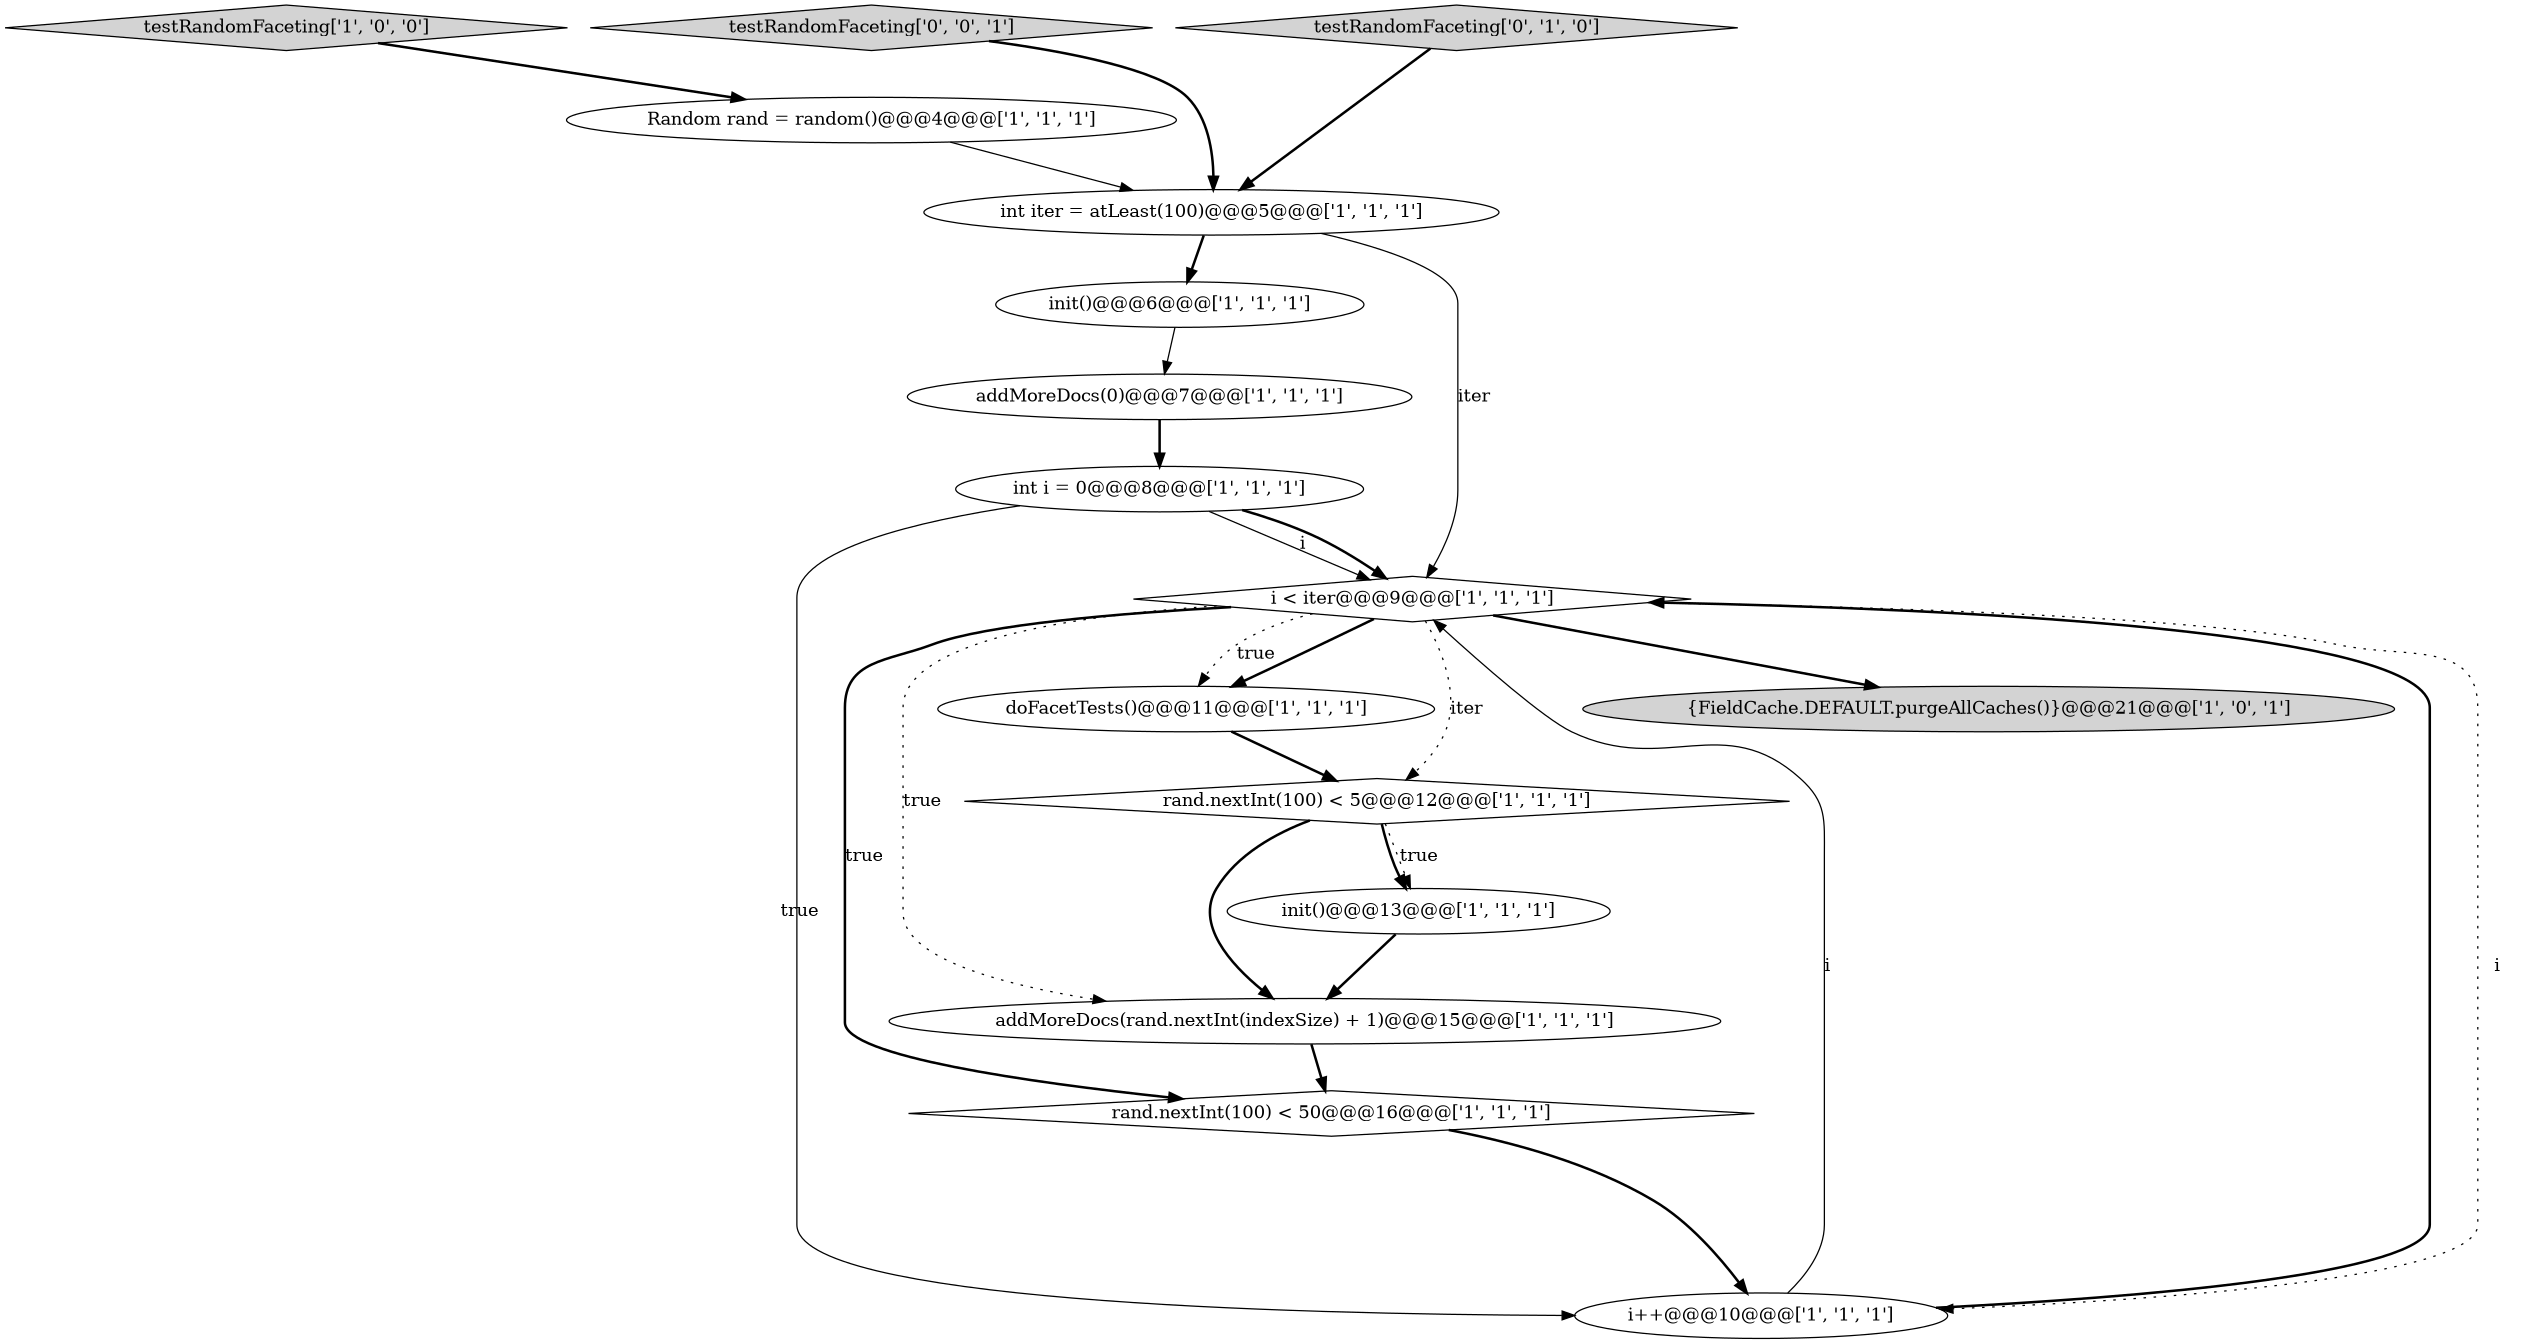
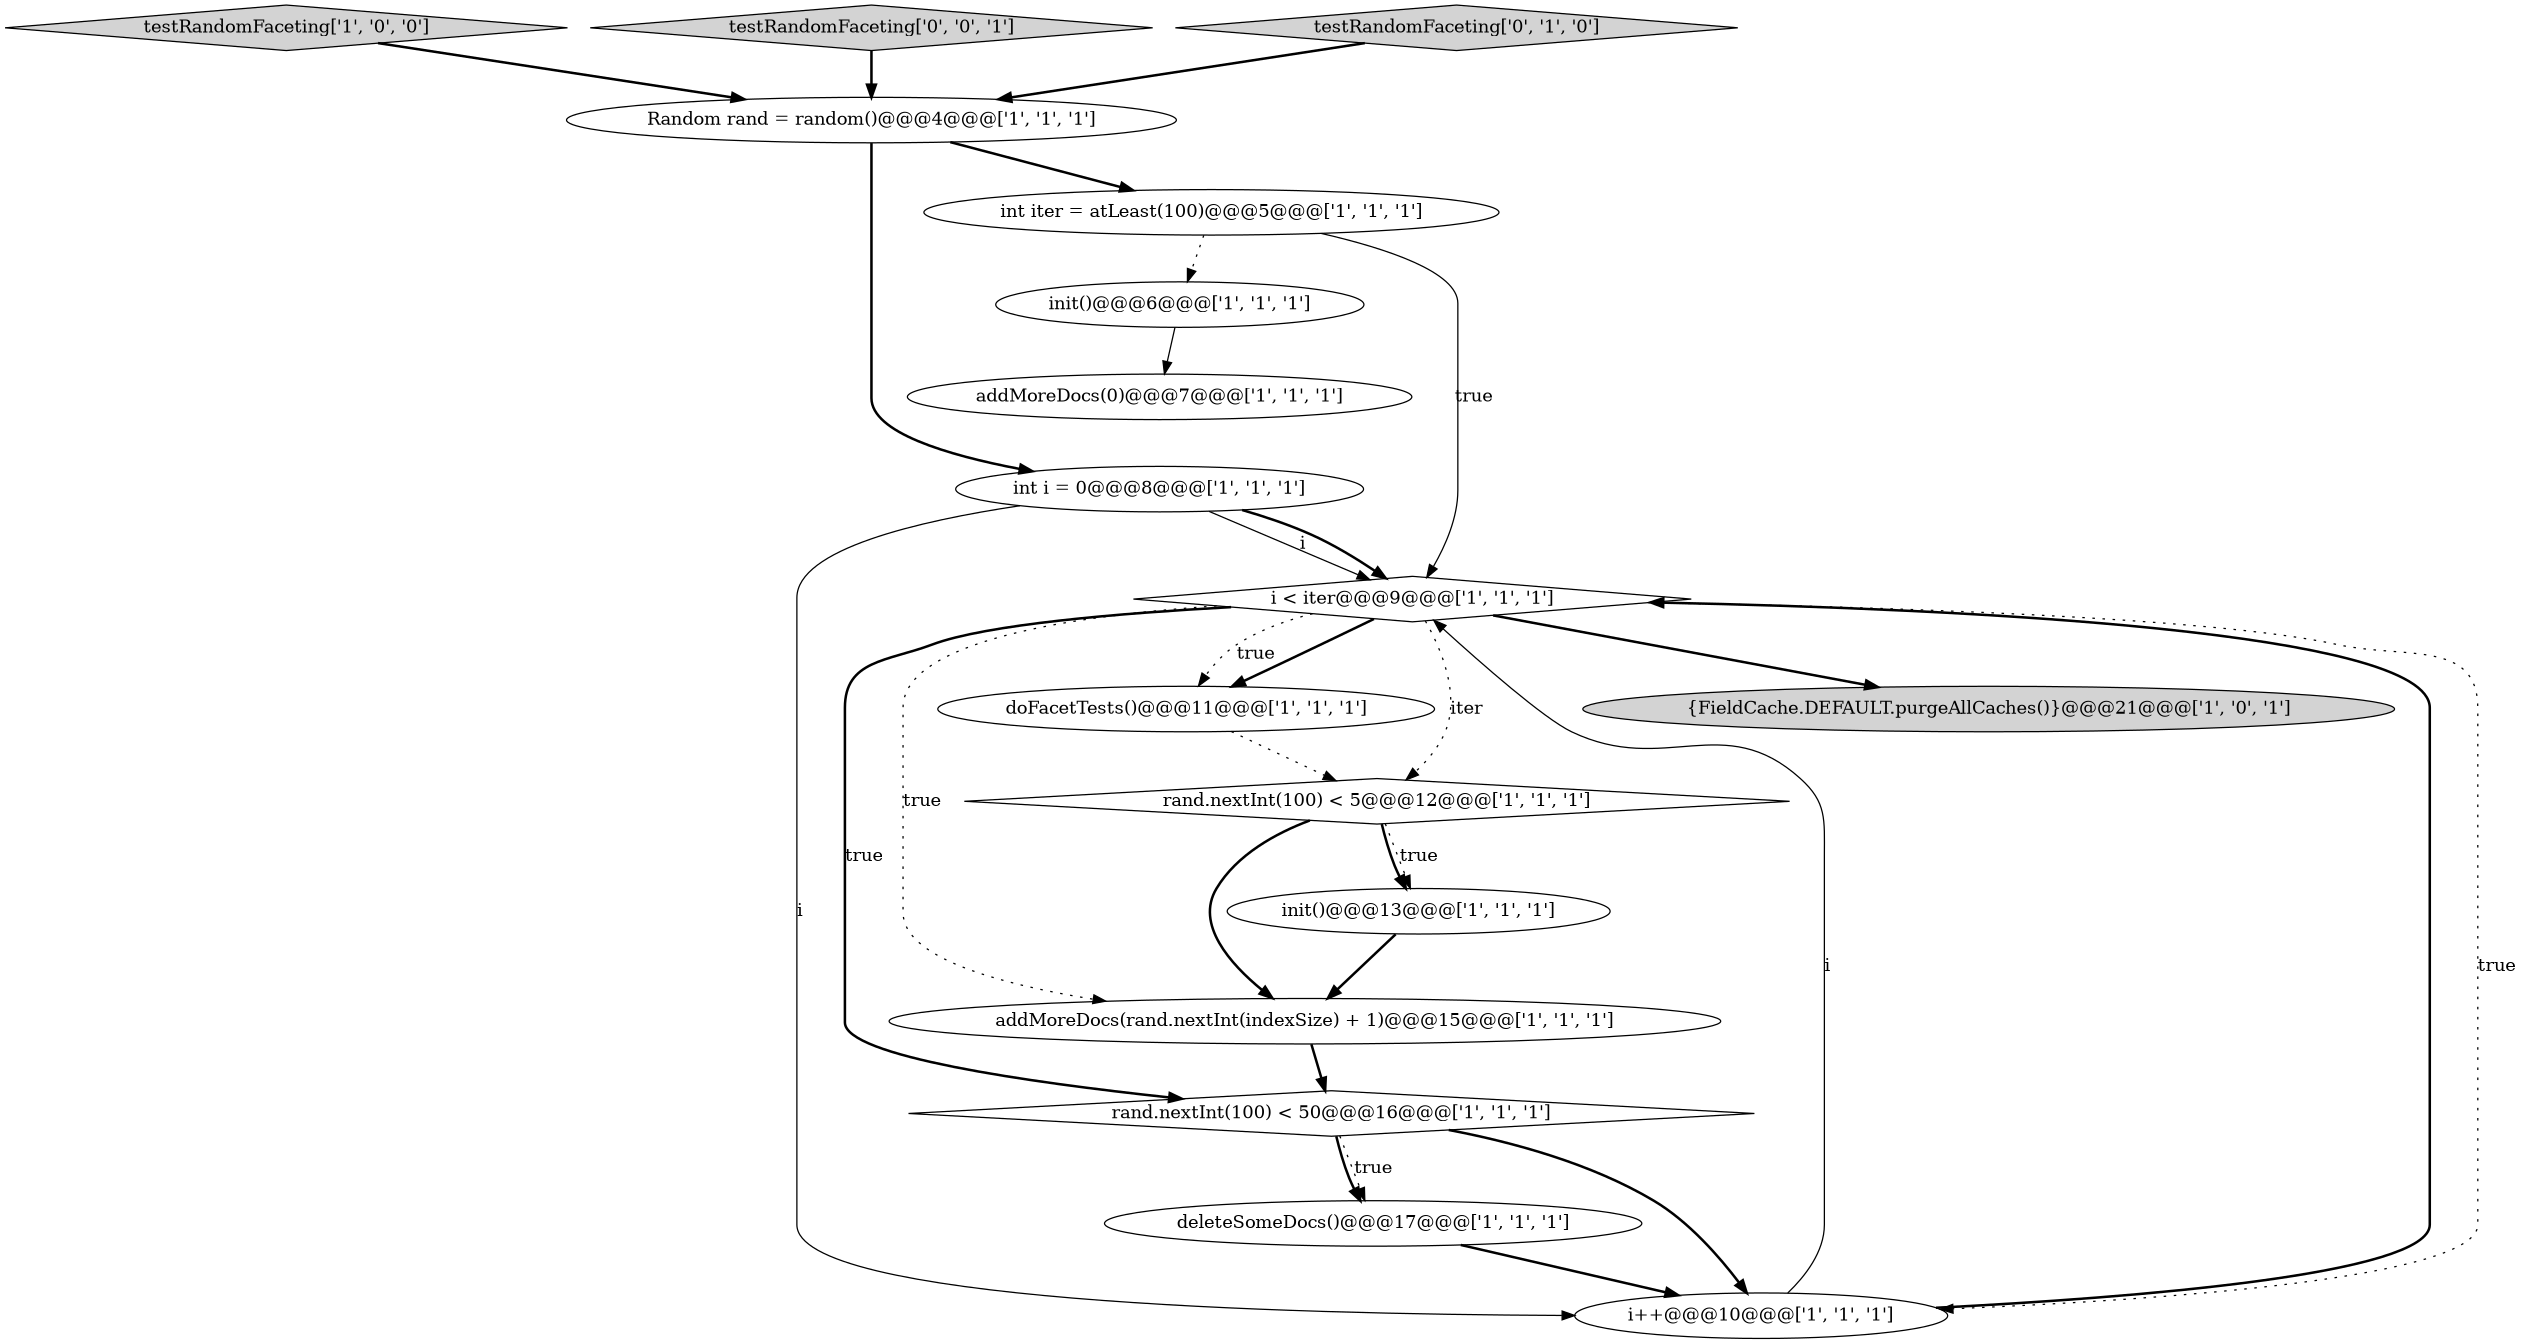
(1133, 70) -> (871, 68)
(1341, 115) -> (1188, 70)
(1035, 165) -> (1035, 165)
(1198, 253) -> (1198, 253)
(1474, 397) -> (1474, 397)
(1160, 437) -> (871, 357)
(1278, 753) -> (1278, 753)
(800, 911) -> (800, 911)
(2497, 966) -> (2497, 966)
none -> (1373, 1223)
